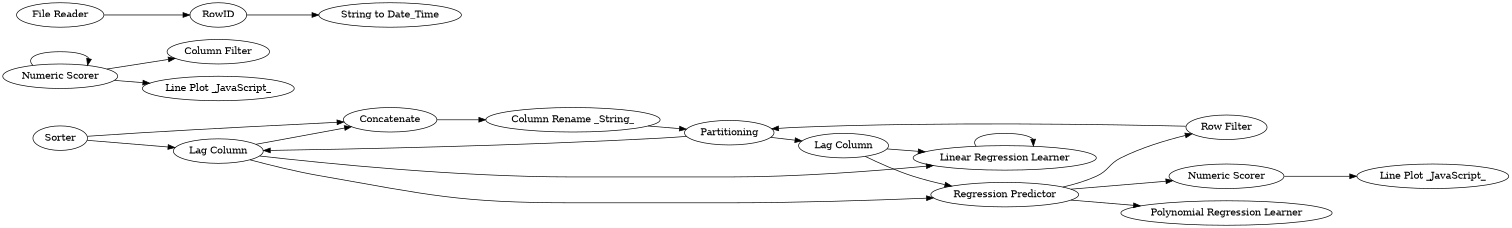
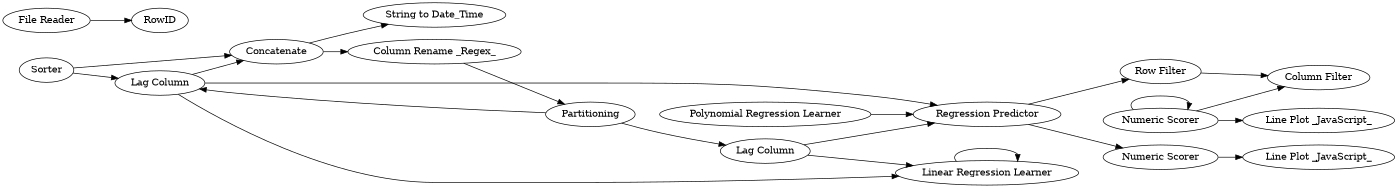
(279, 15) -> (345, 34)
(573, 120) -> (435, 52)
(982, 124) -> (1231, 74)
(1102, 203) -> (888, 114)
